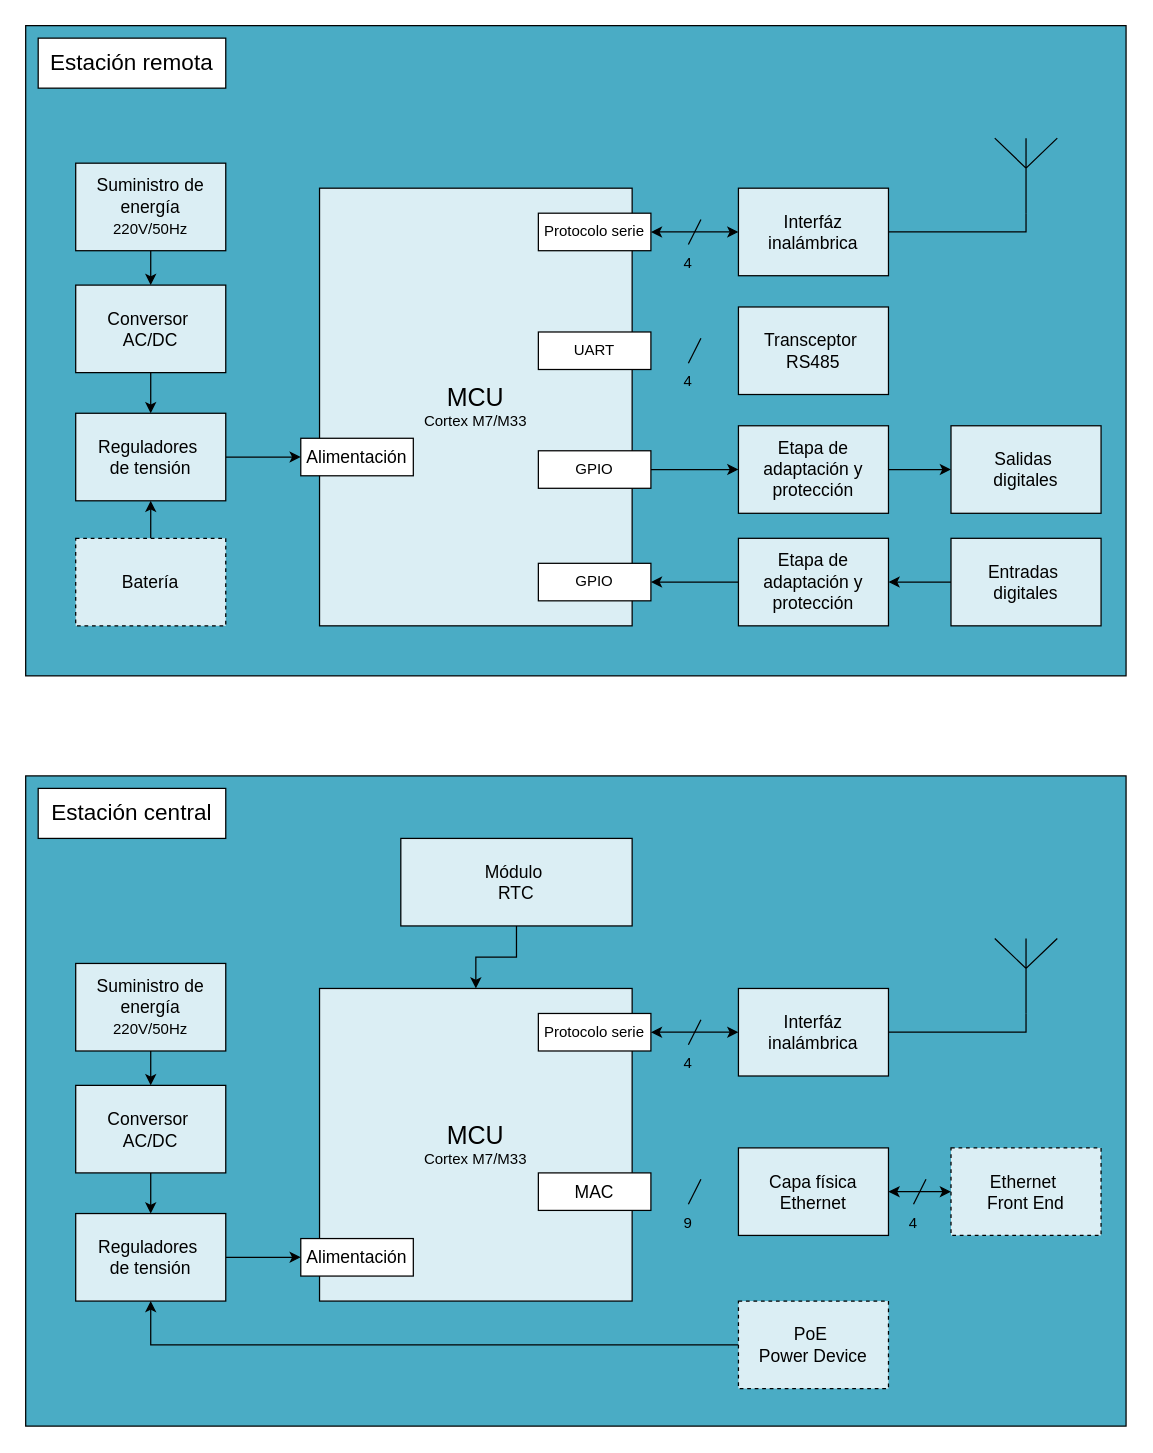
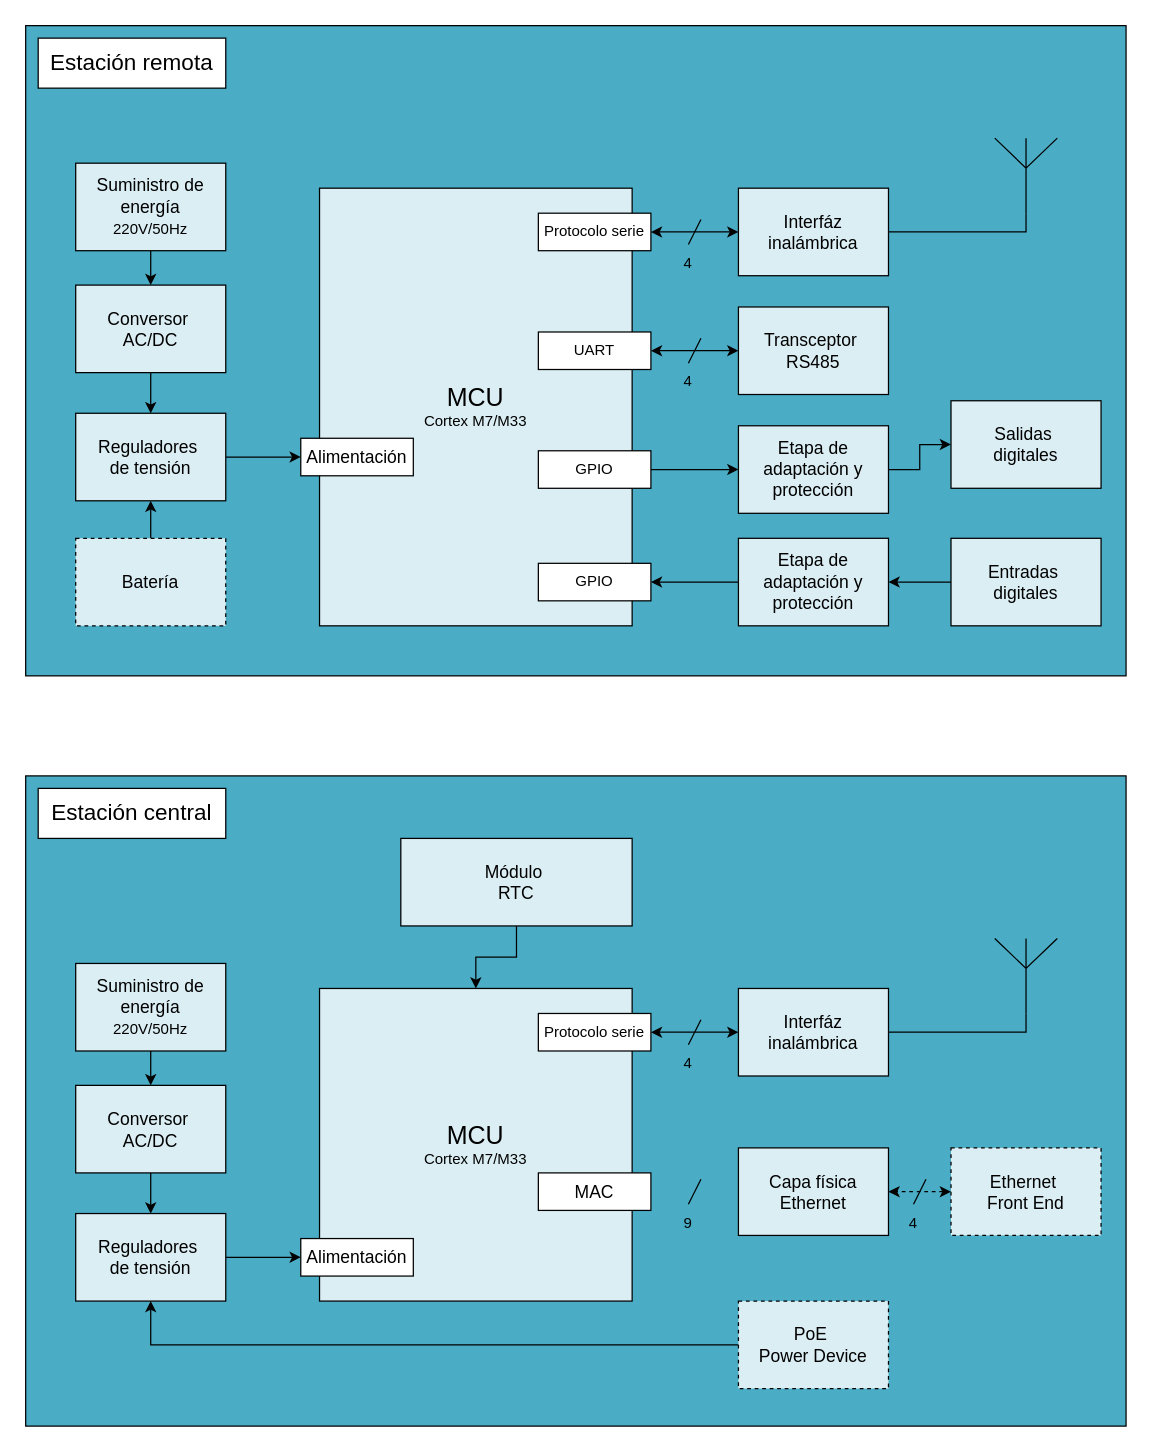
none -> (696, 351)
(1026, 469) -> (1026, 444)
(916, 1191) -> (916, 1191)
